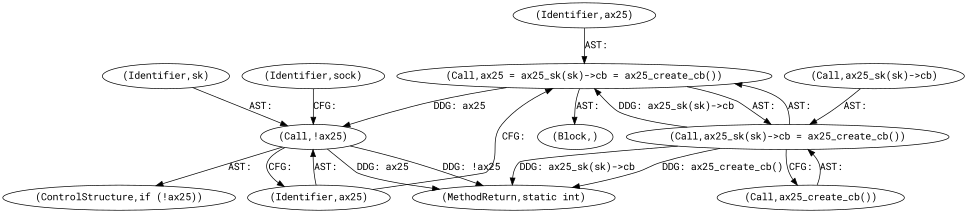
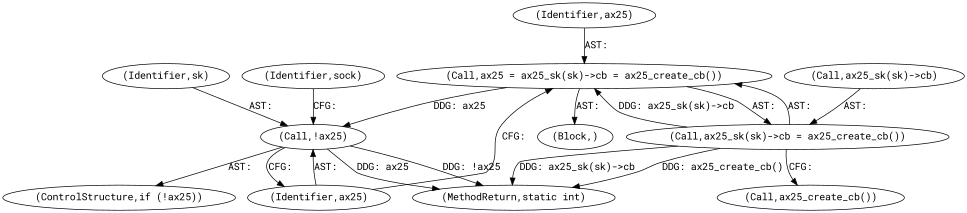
(820, 169) -> none
